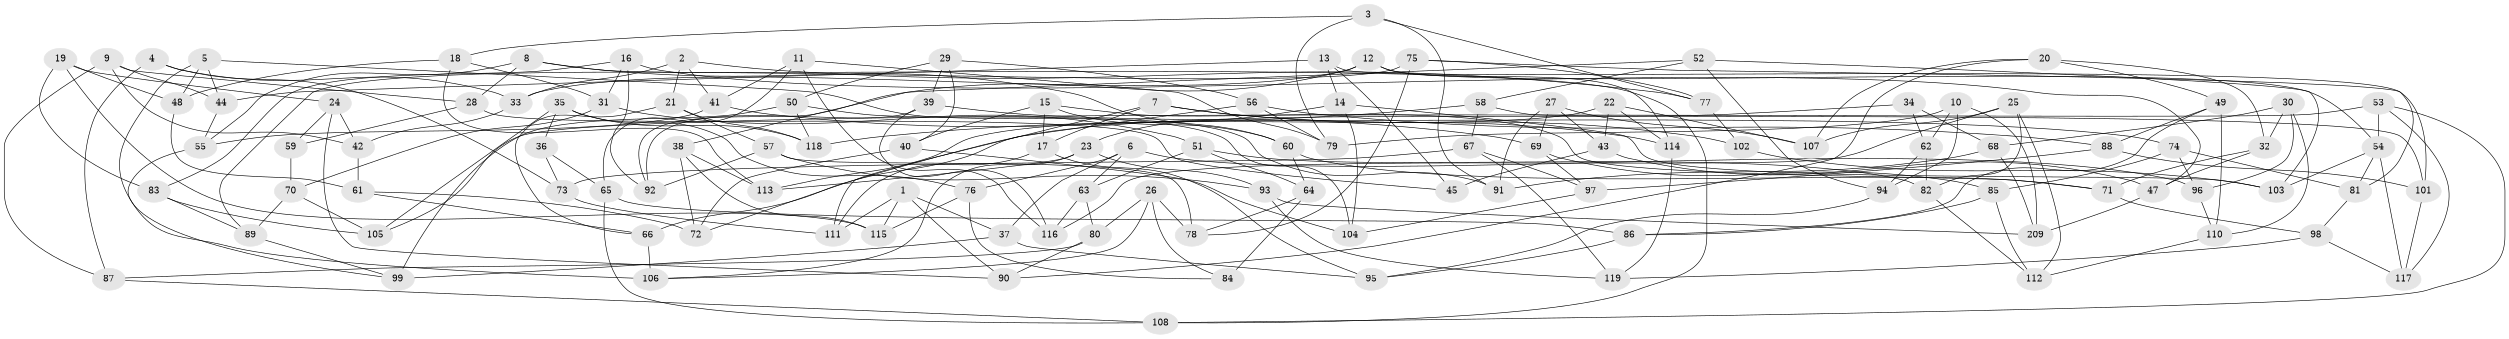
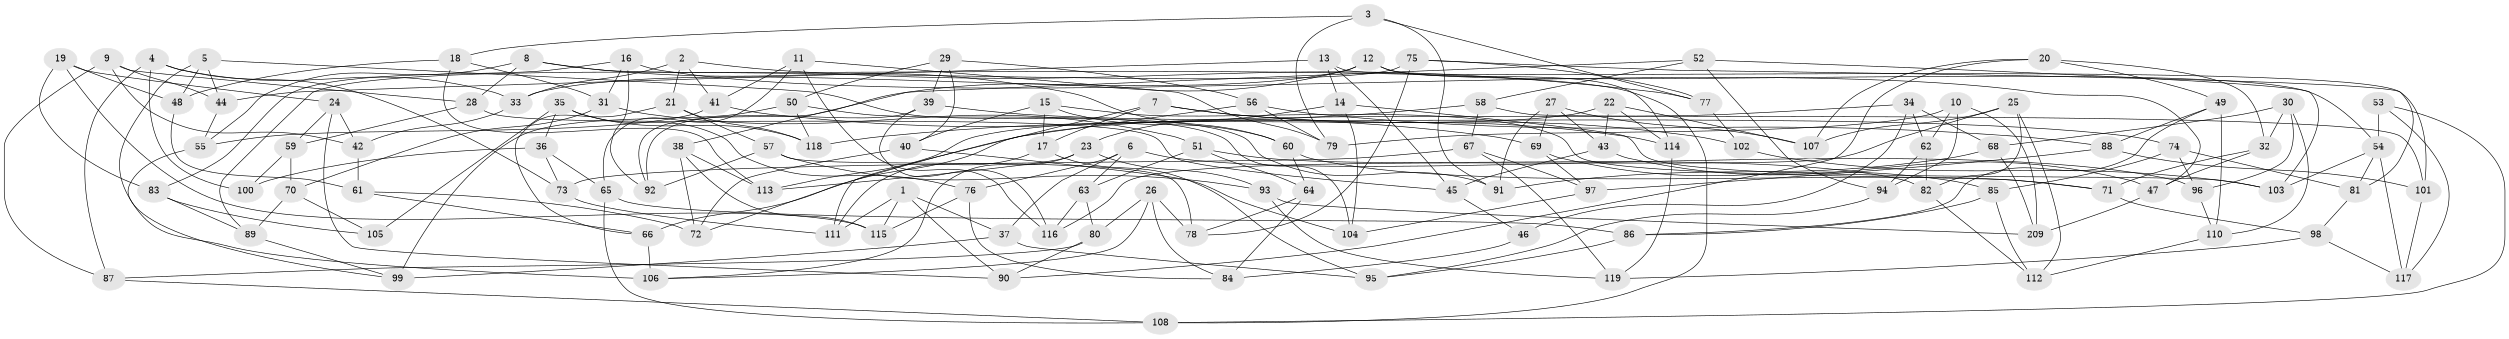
(1360, 115) -> none
none -> (246, 191)
none -> (1524, 235)
